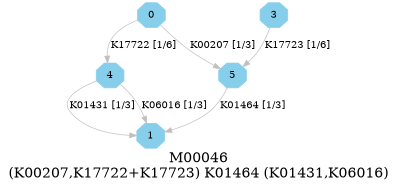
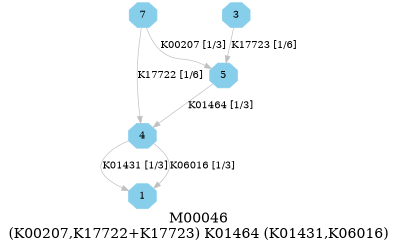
(151, 15) -> (143, 15)
(204, 115) -> (186, 104)
